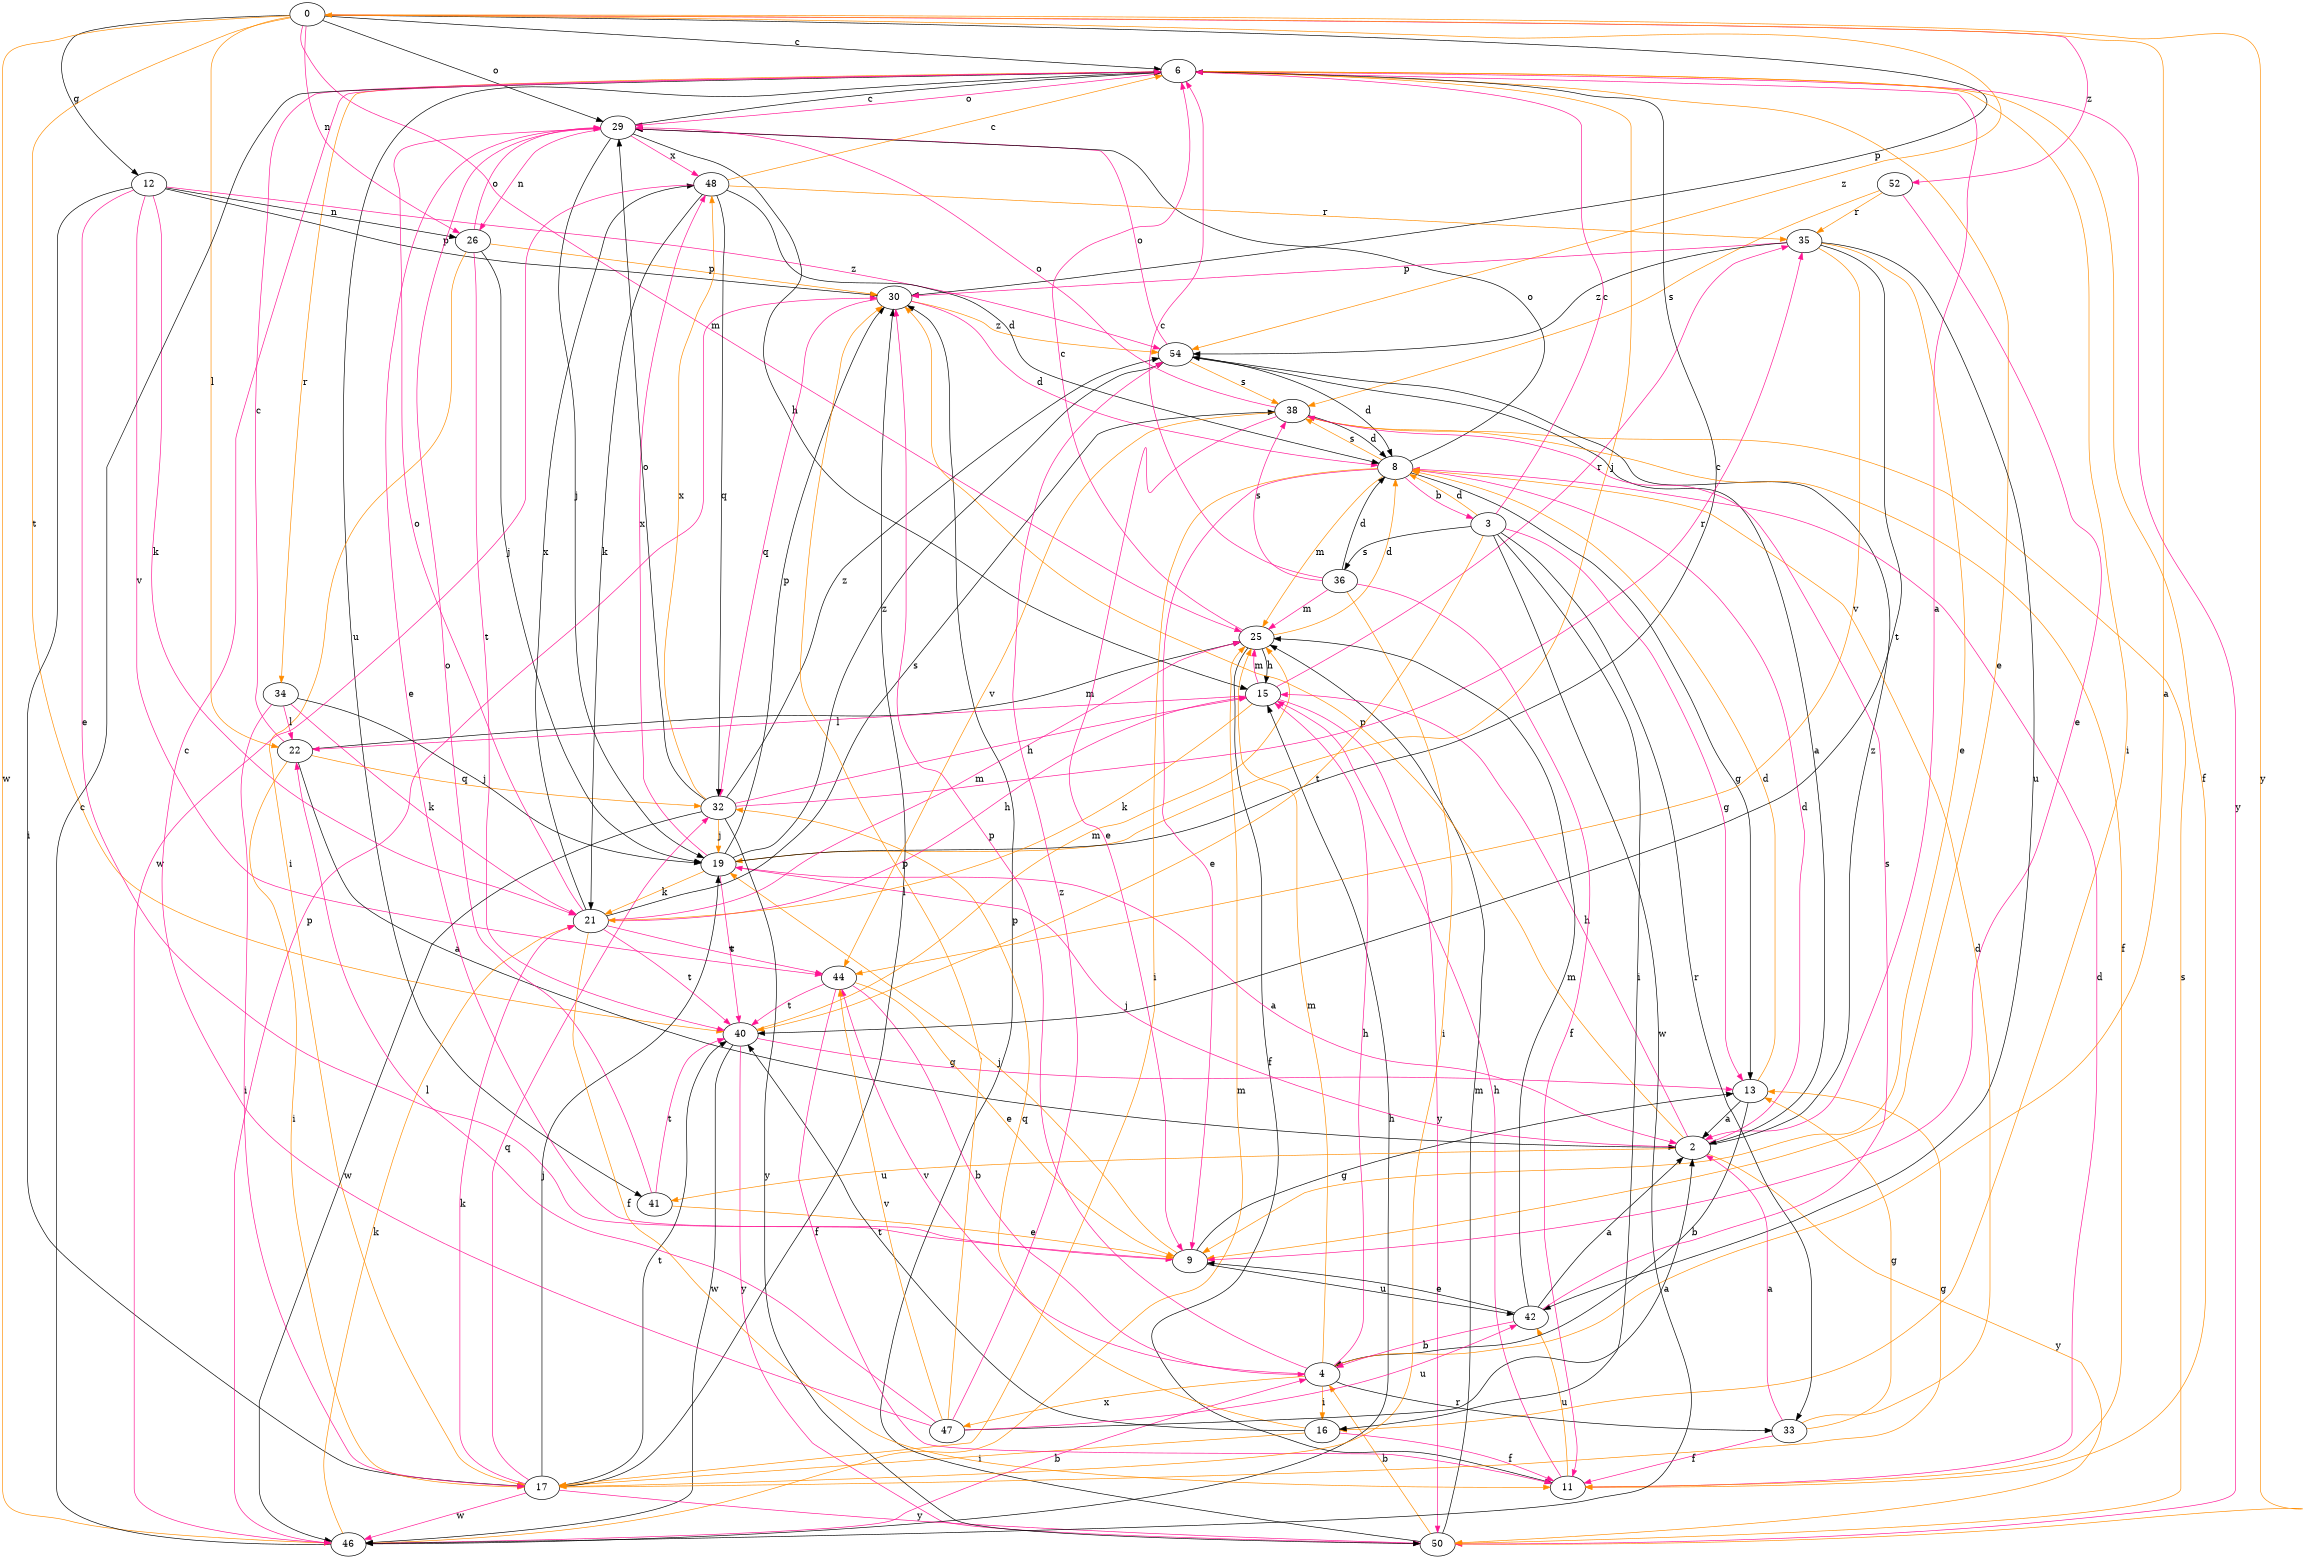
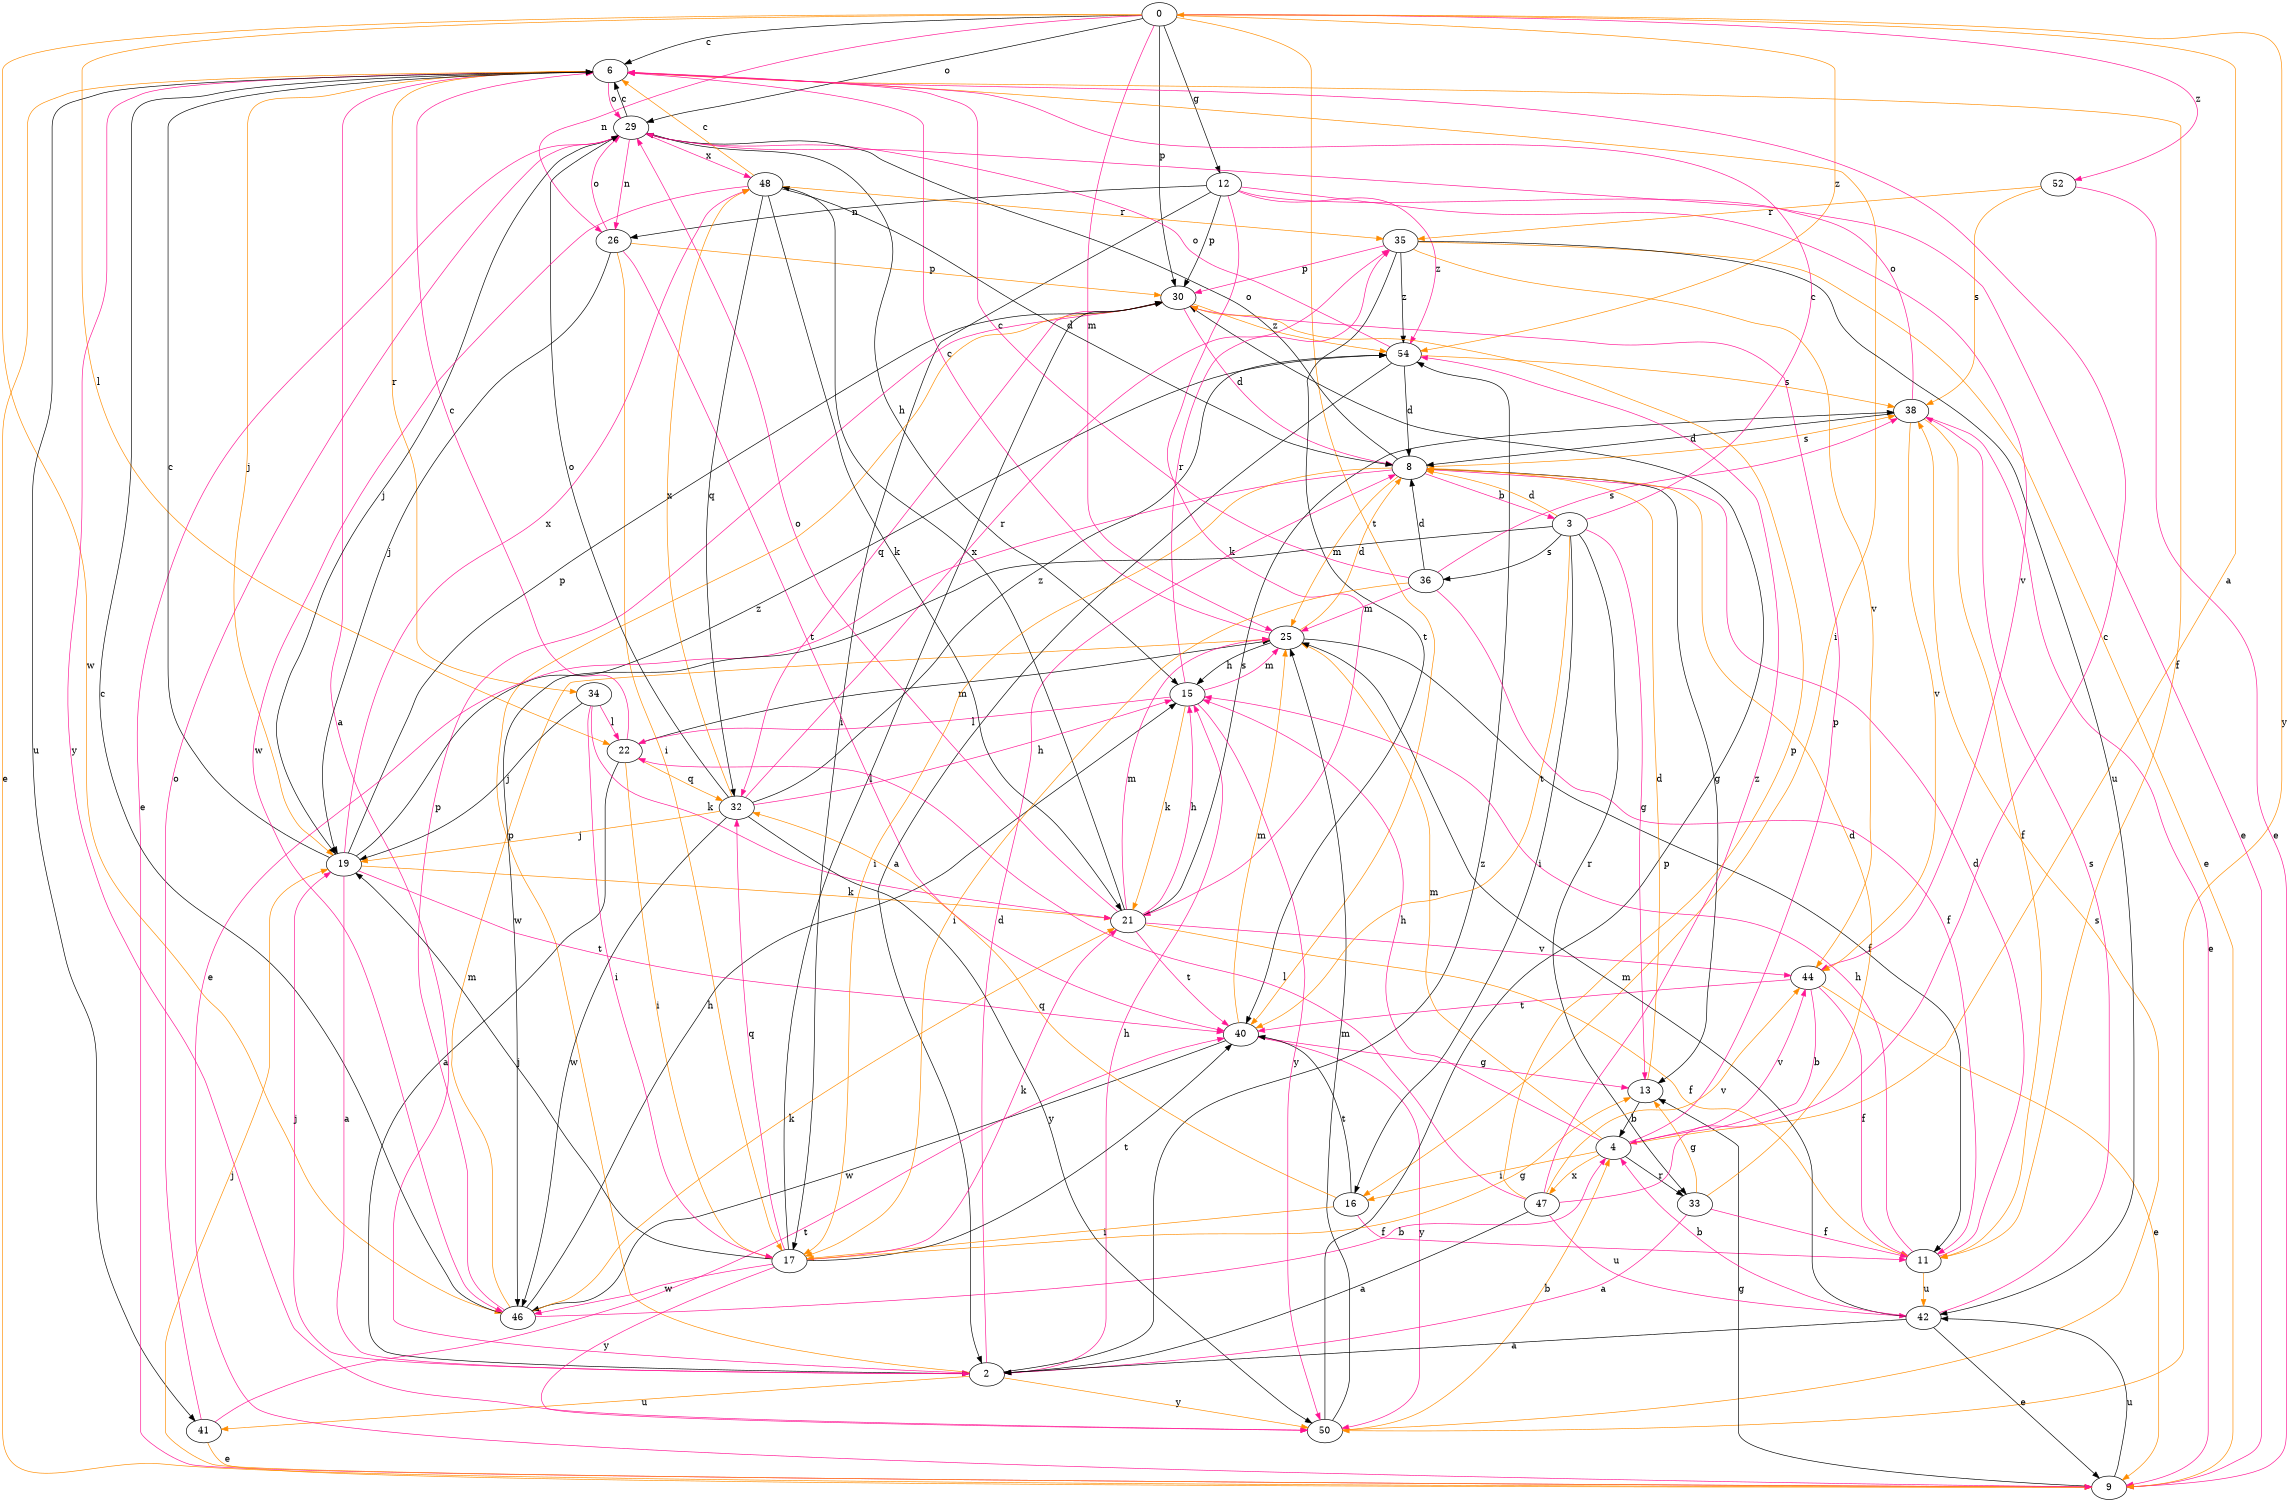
(1724, 1117) -> none
